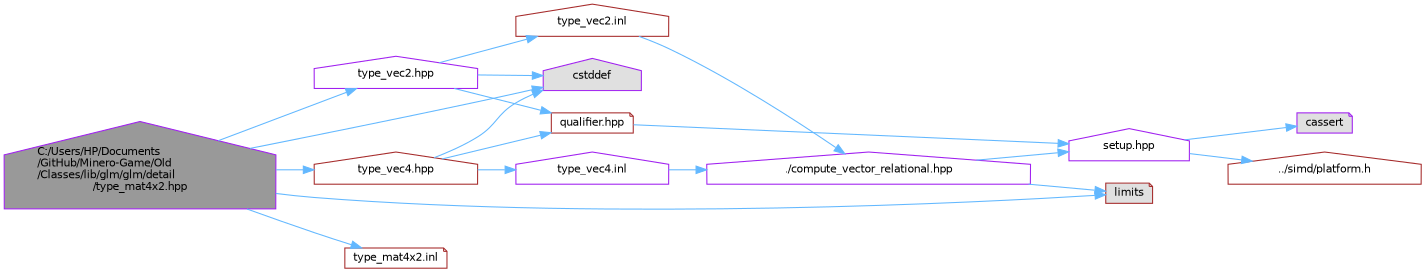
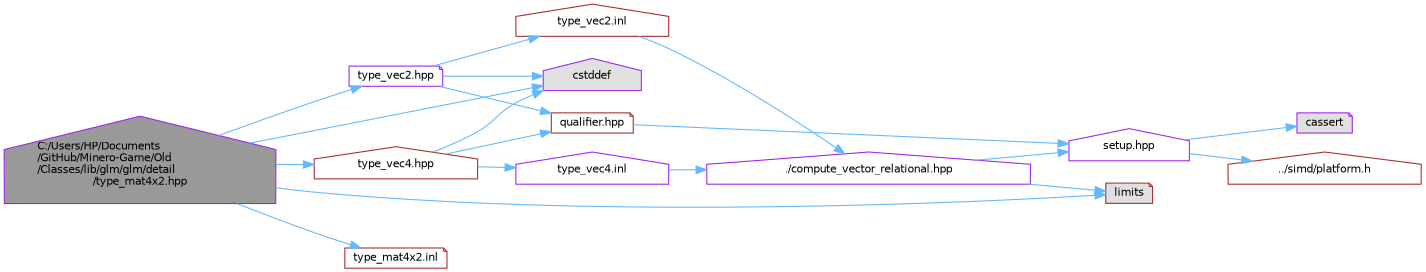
(396, 74) -> (396, 76)
